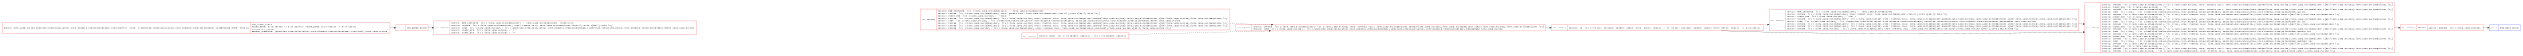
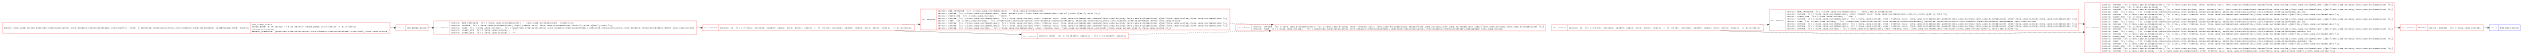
none -> (808, 28)
(1548, 28) -> none
